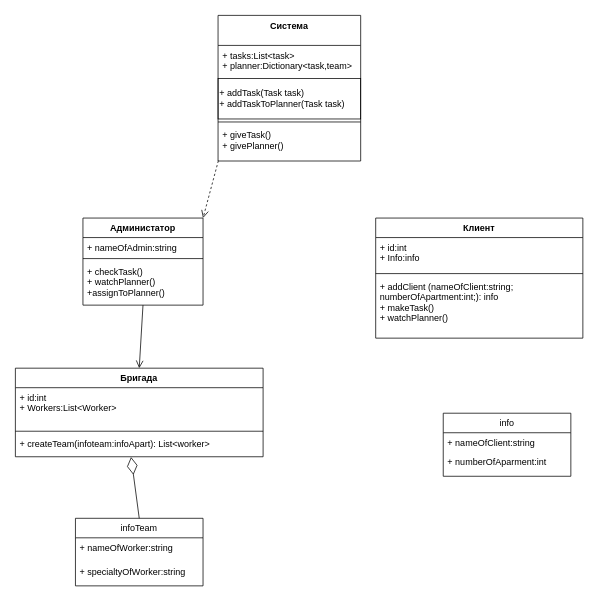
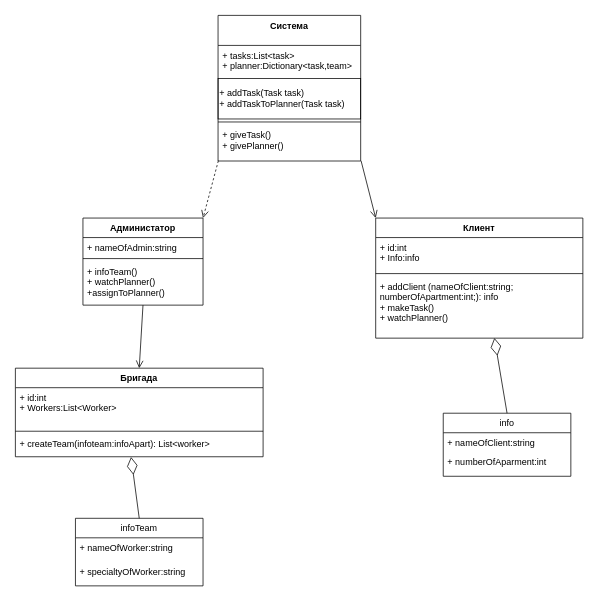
none -> (368, 188)
(119, 272) -> (115, 272)
none -> (501, 382)
